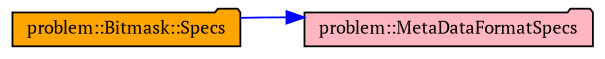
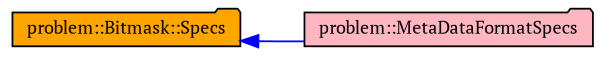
(263, 17) -> (281, 41)
